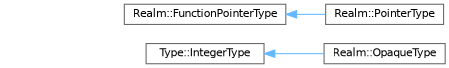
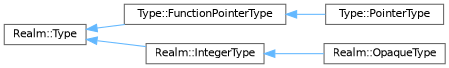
(205, 14) -> (205, 14)
(385, 14) -> (385, 14)
none -> (45, 35)
(205, 54) -> (205, 54)
